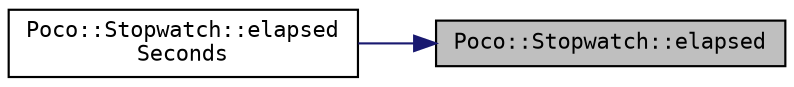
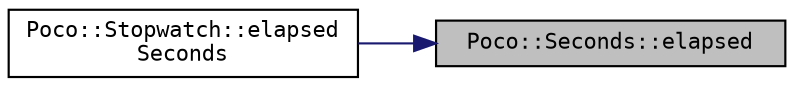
(611, 43) -> (611, 43)
